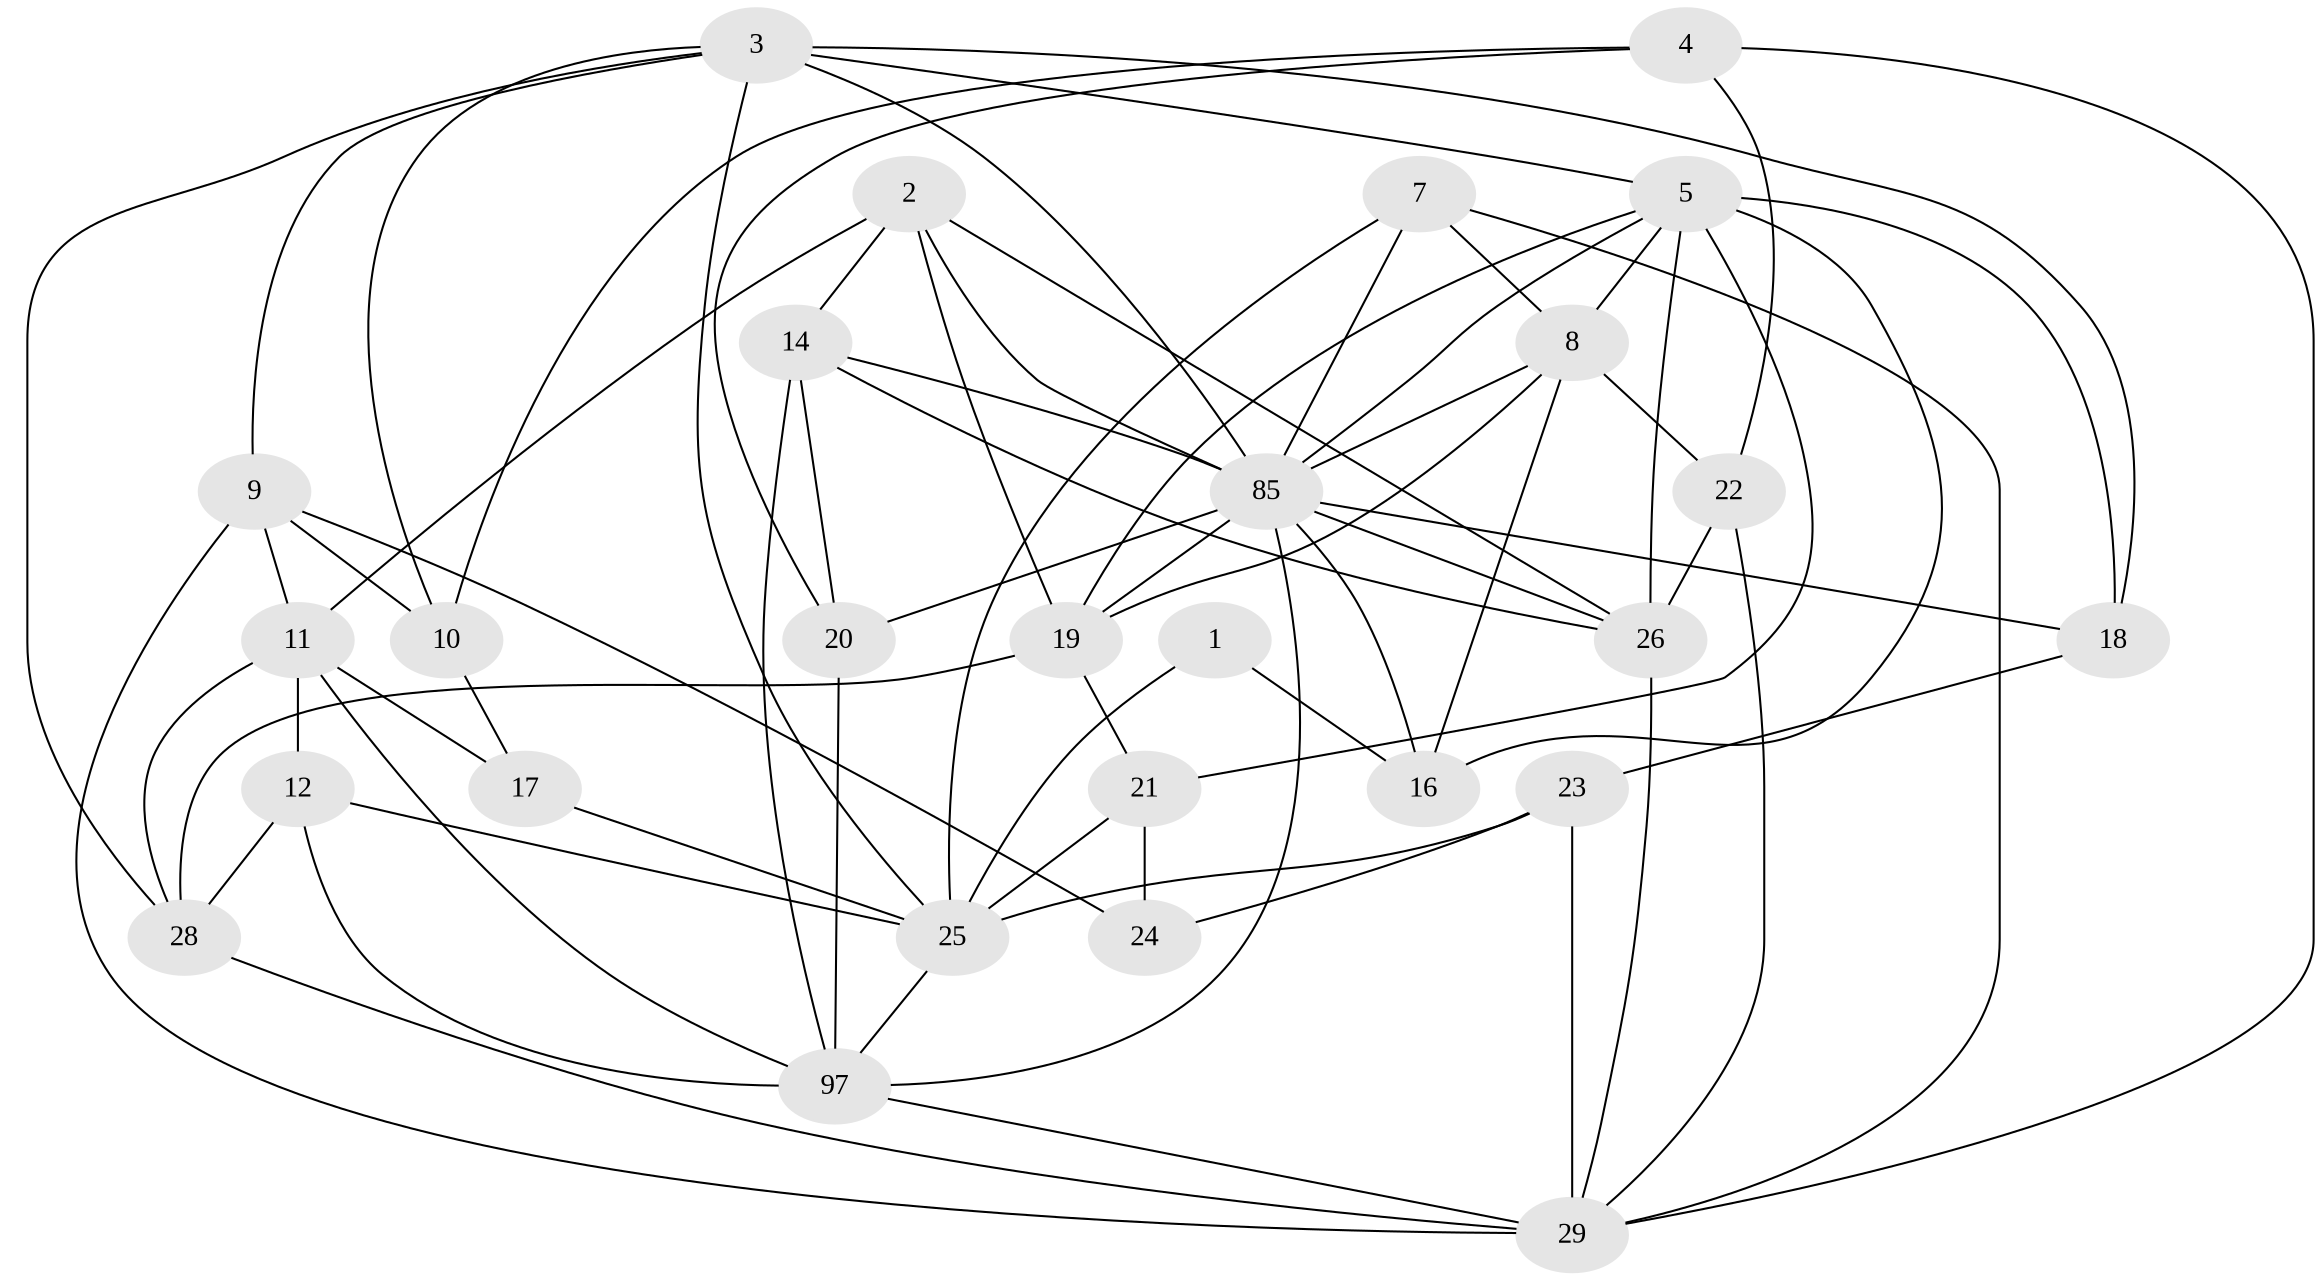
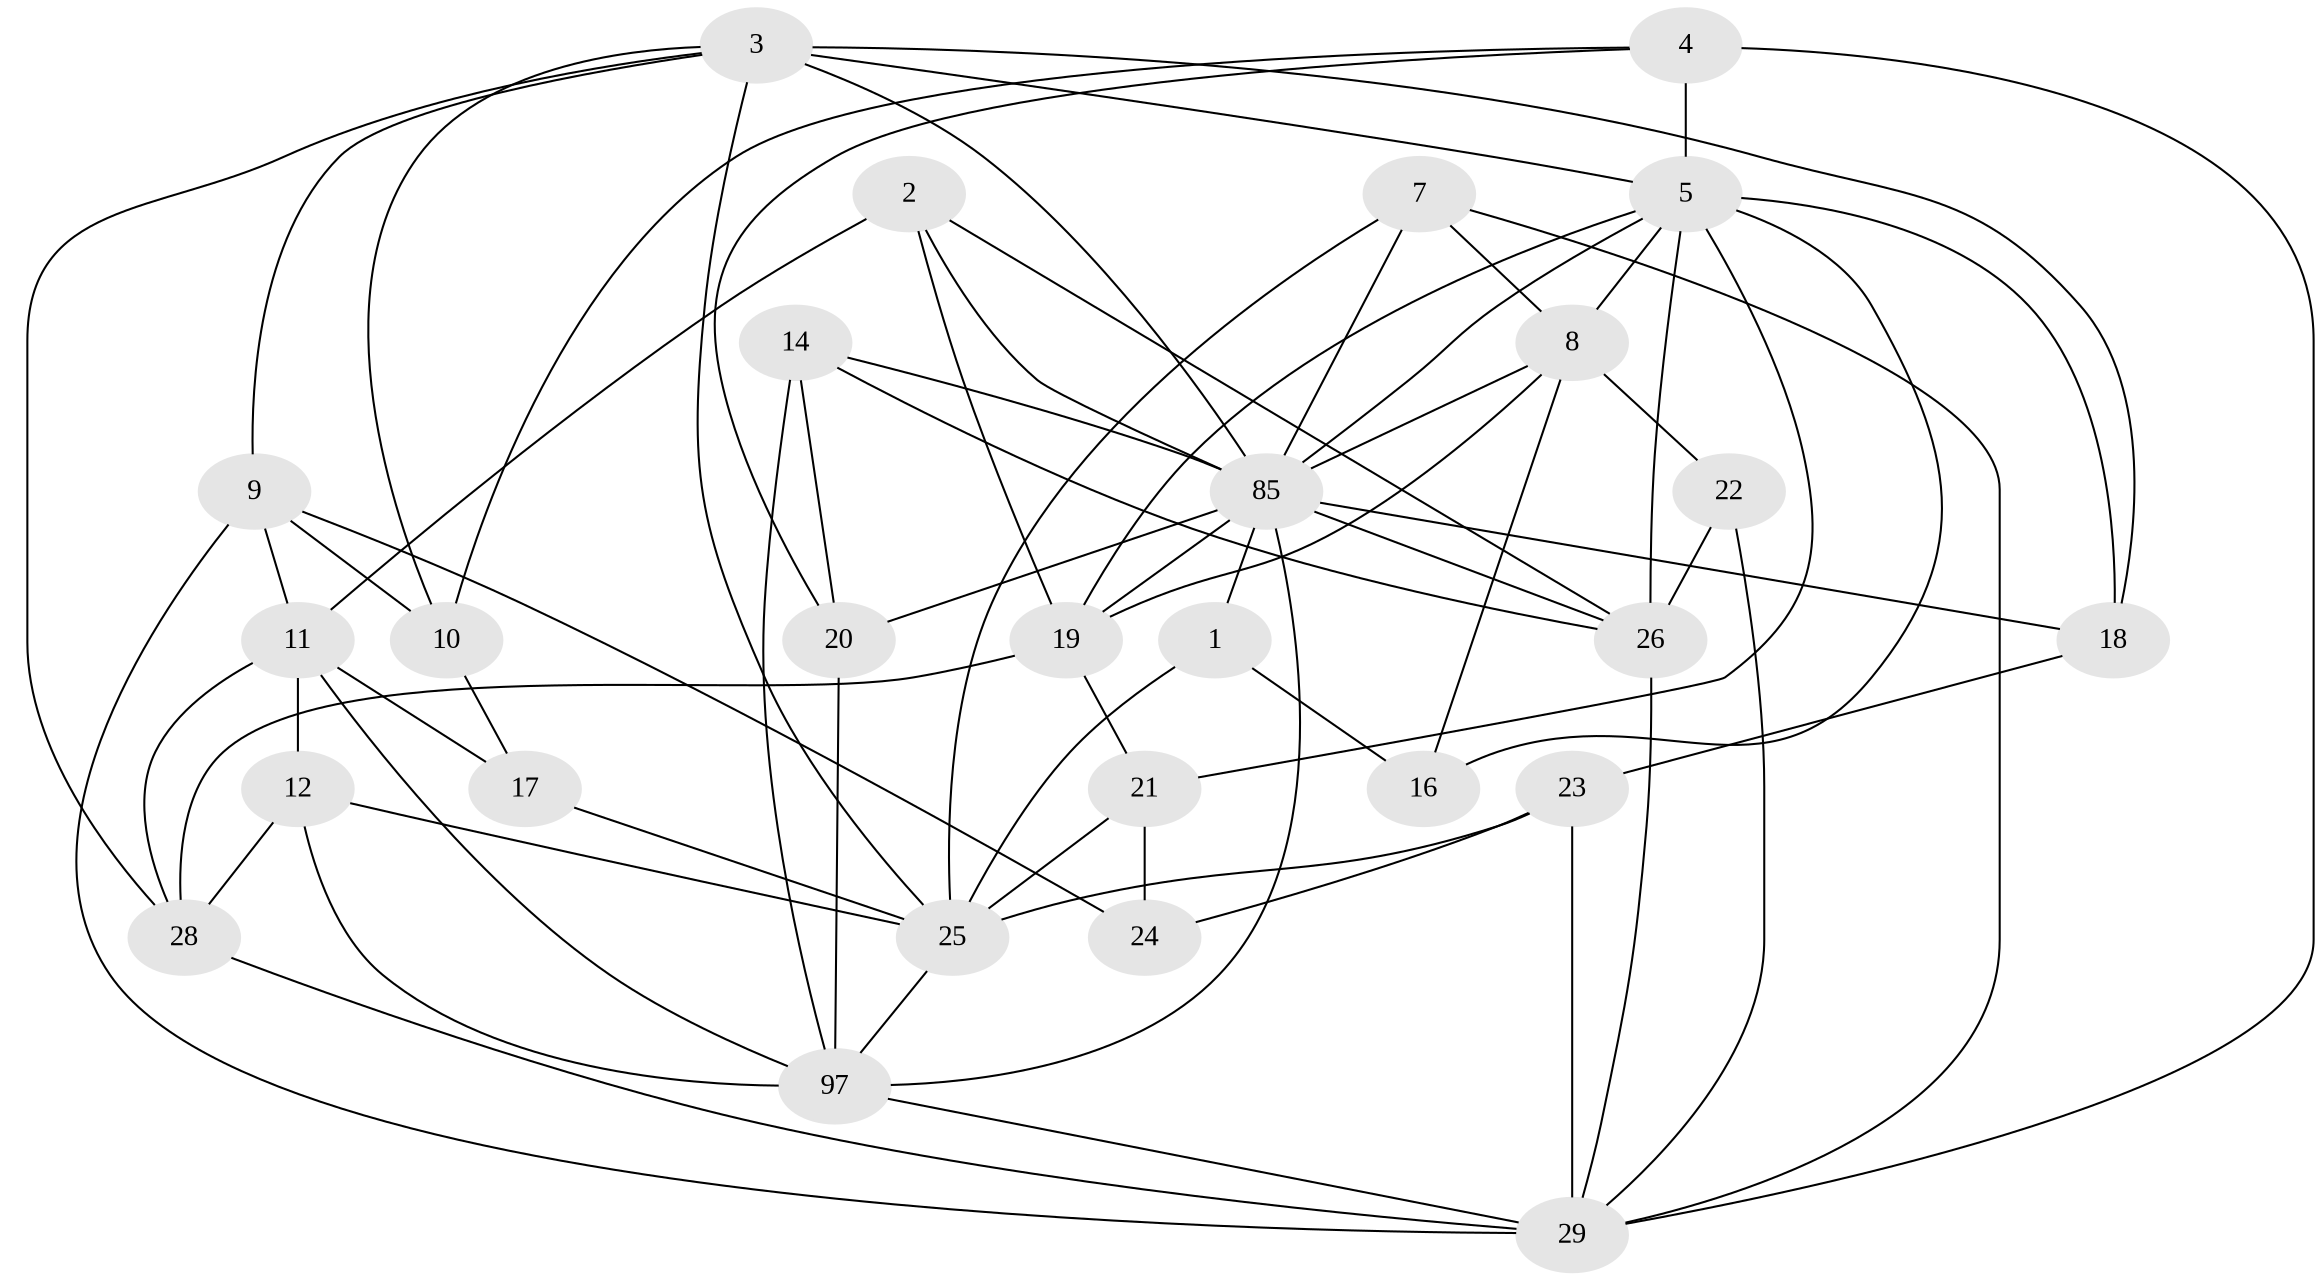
(1773, 261) -> (1686, 120)
(852, 269) -> none
(1371, 630) -> (1241, 566)
